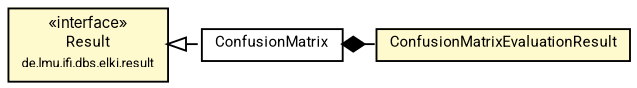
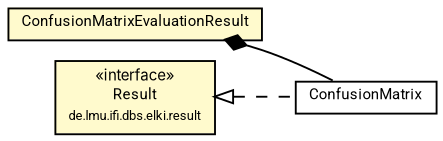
(370, 44) -> (291, 61)
